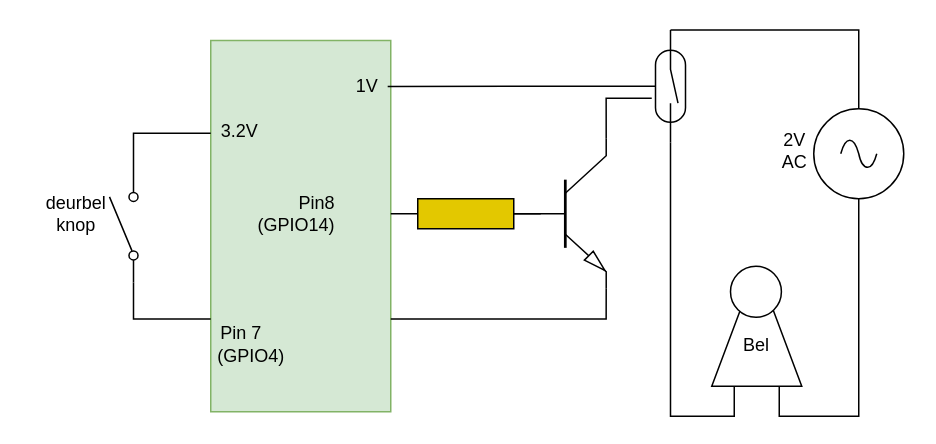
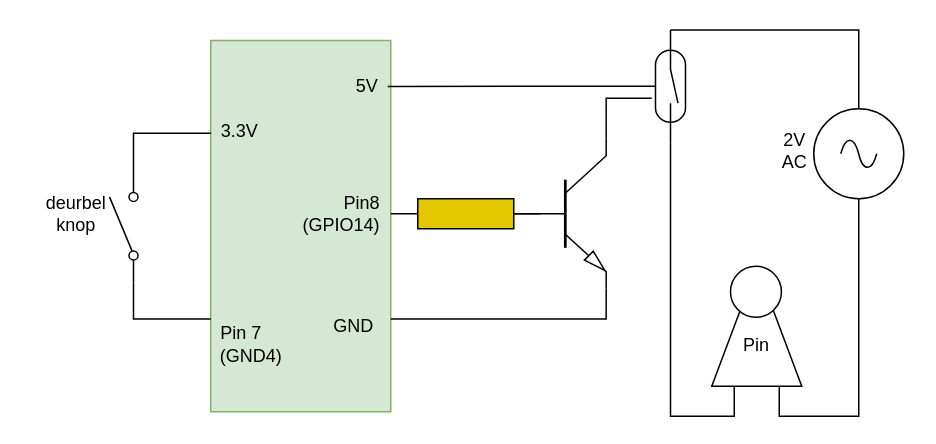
(368, 86) -> (368, 86)
(240, 131) -> (240, 131)
(284, 214) -> (329, 214)
none -> (353, 326)
(242, 344) -> (242, 344)
(757, 346) -> (757, 346)
